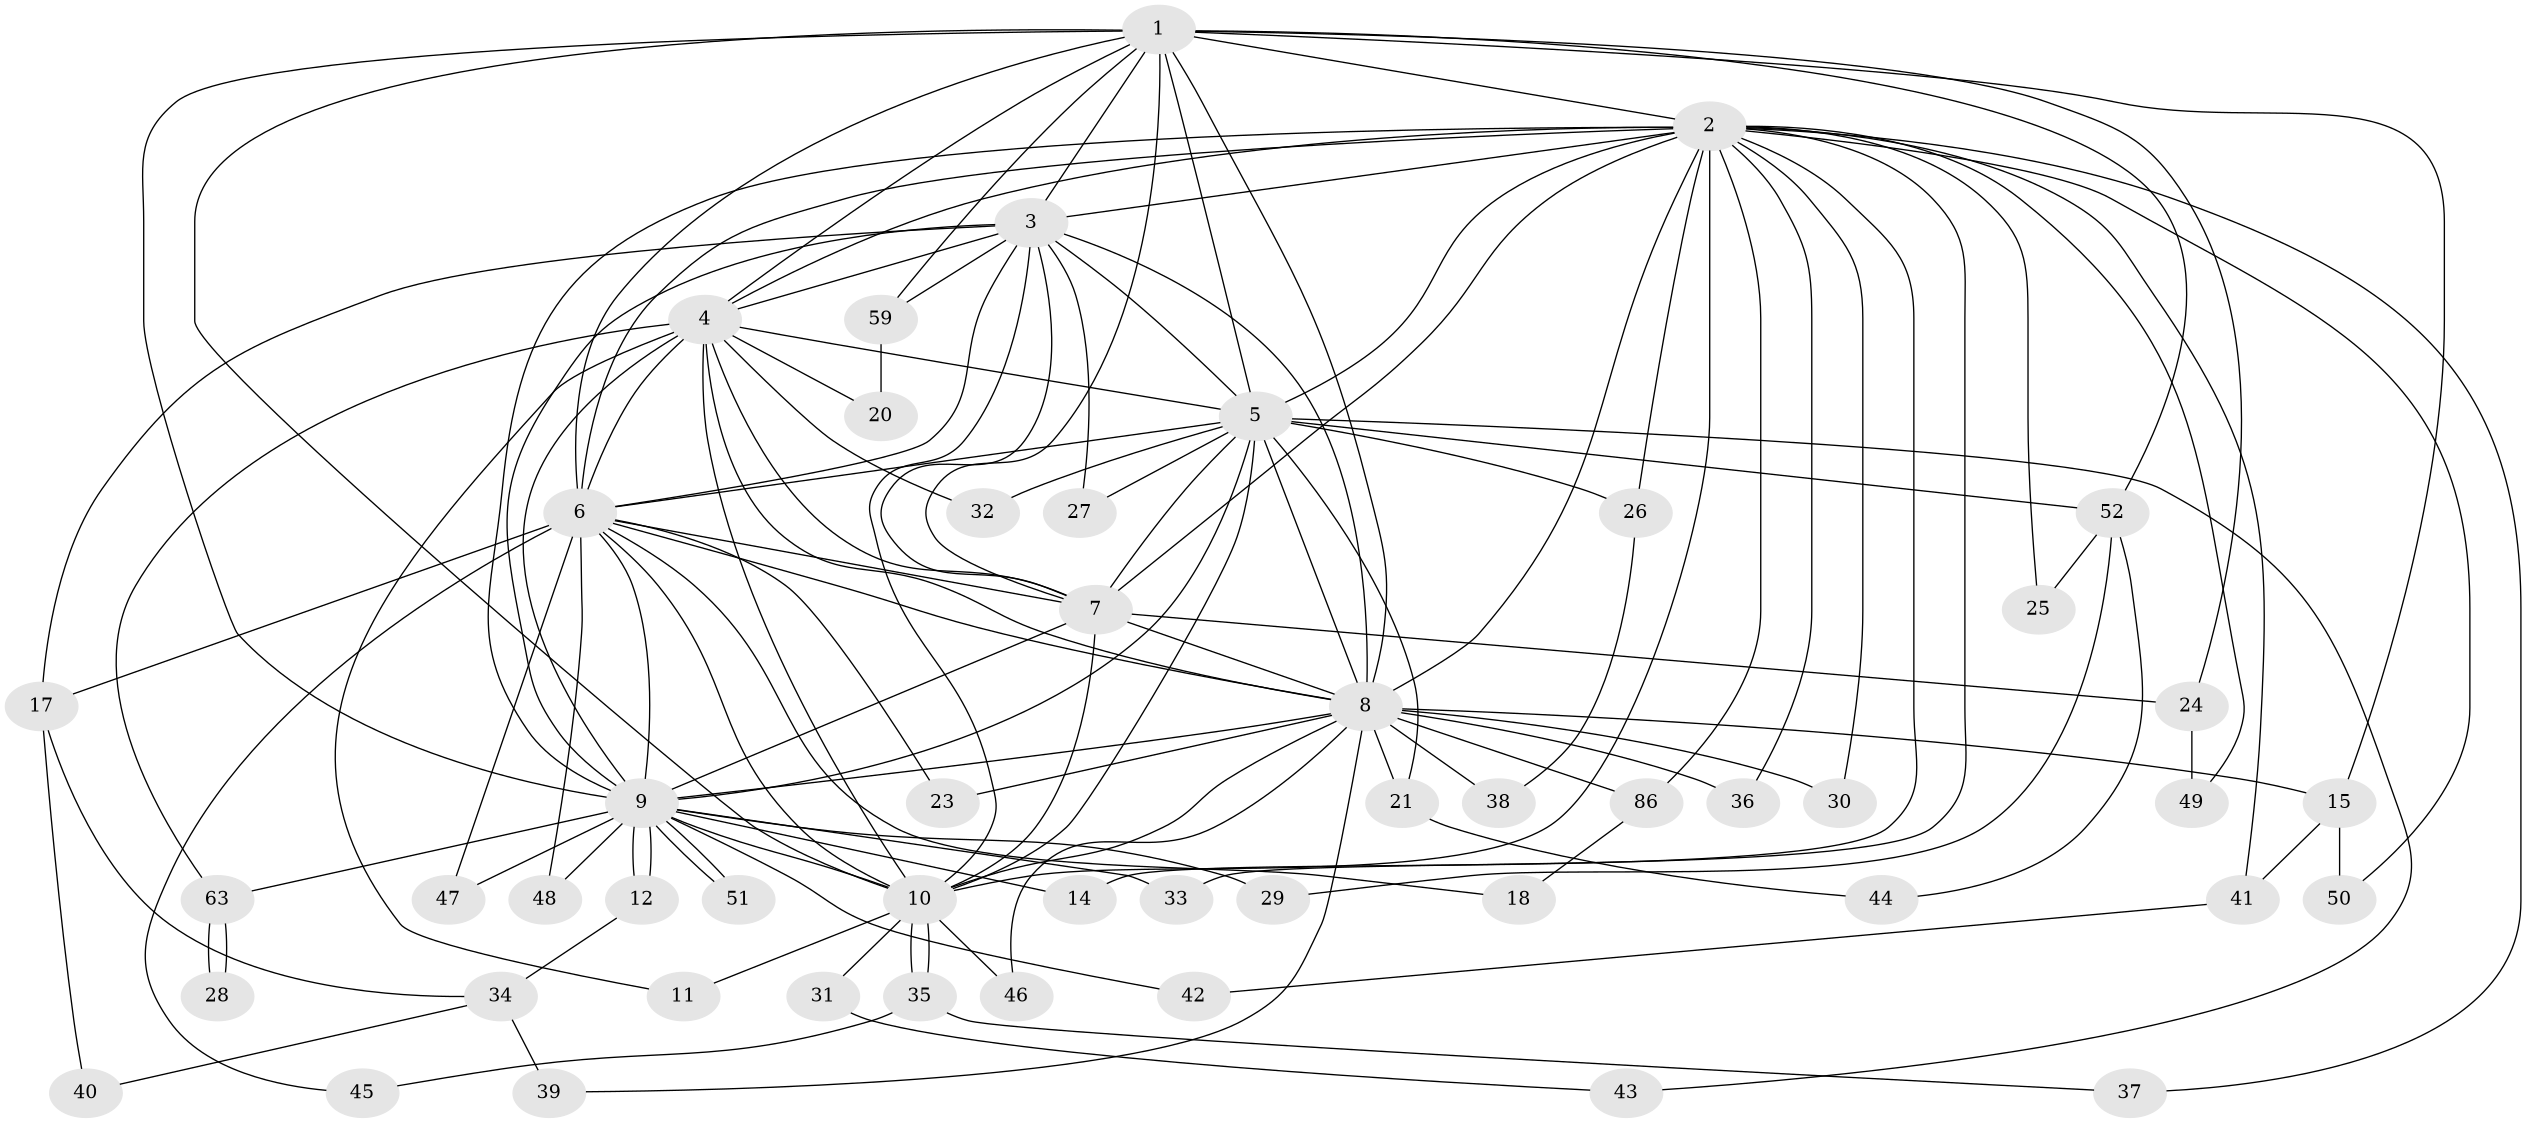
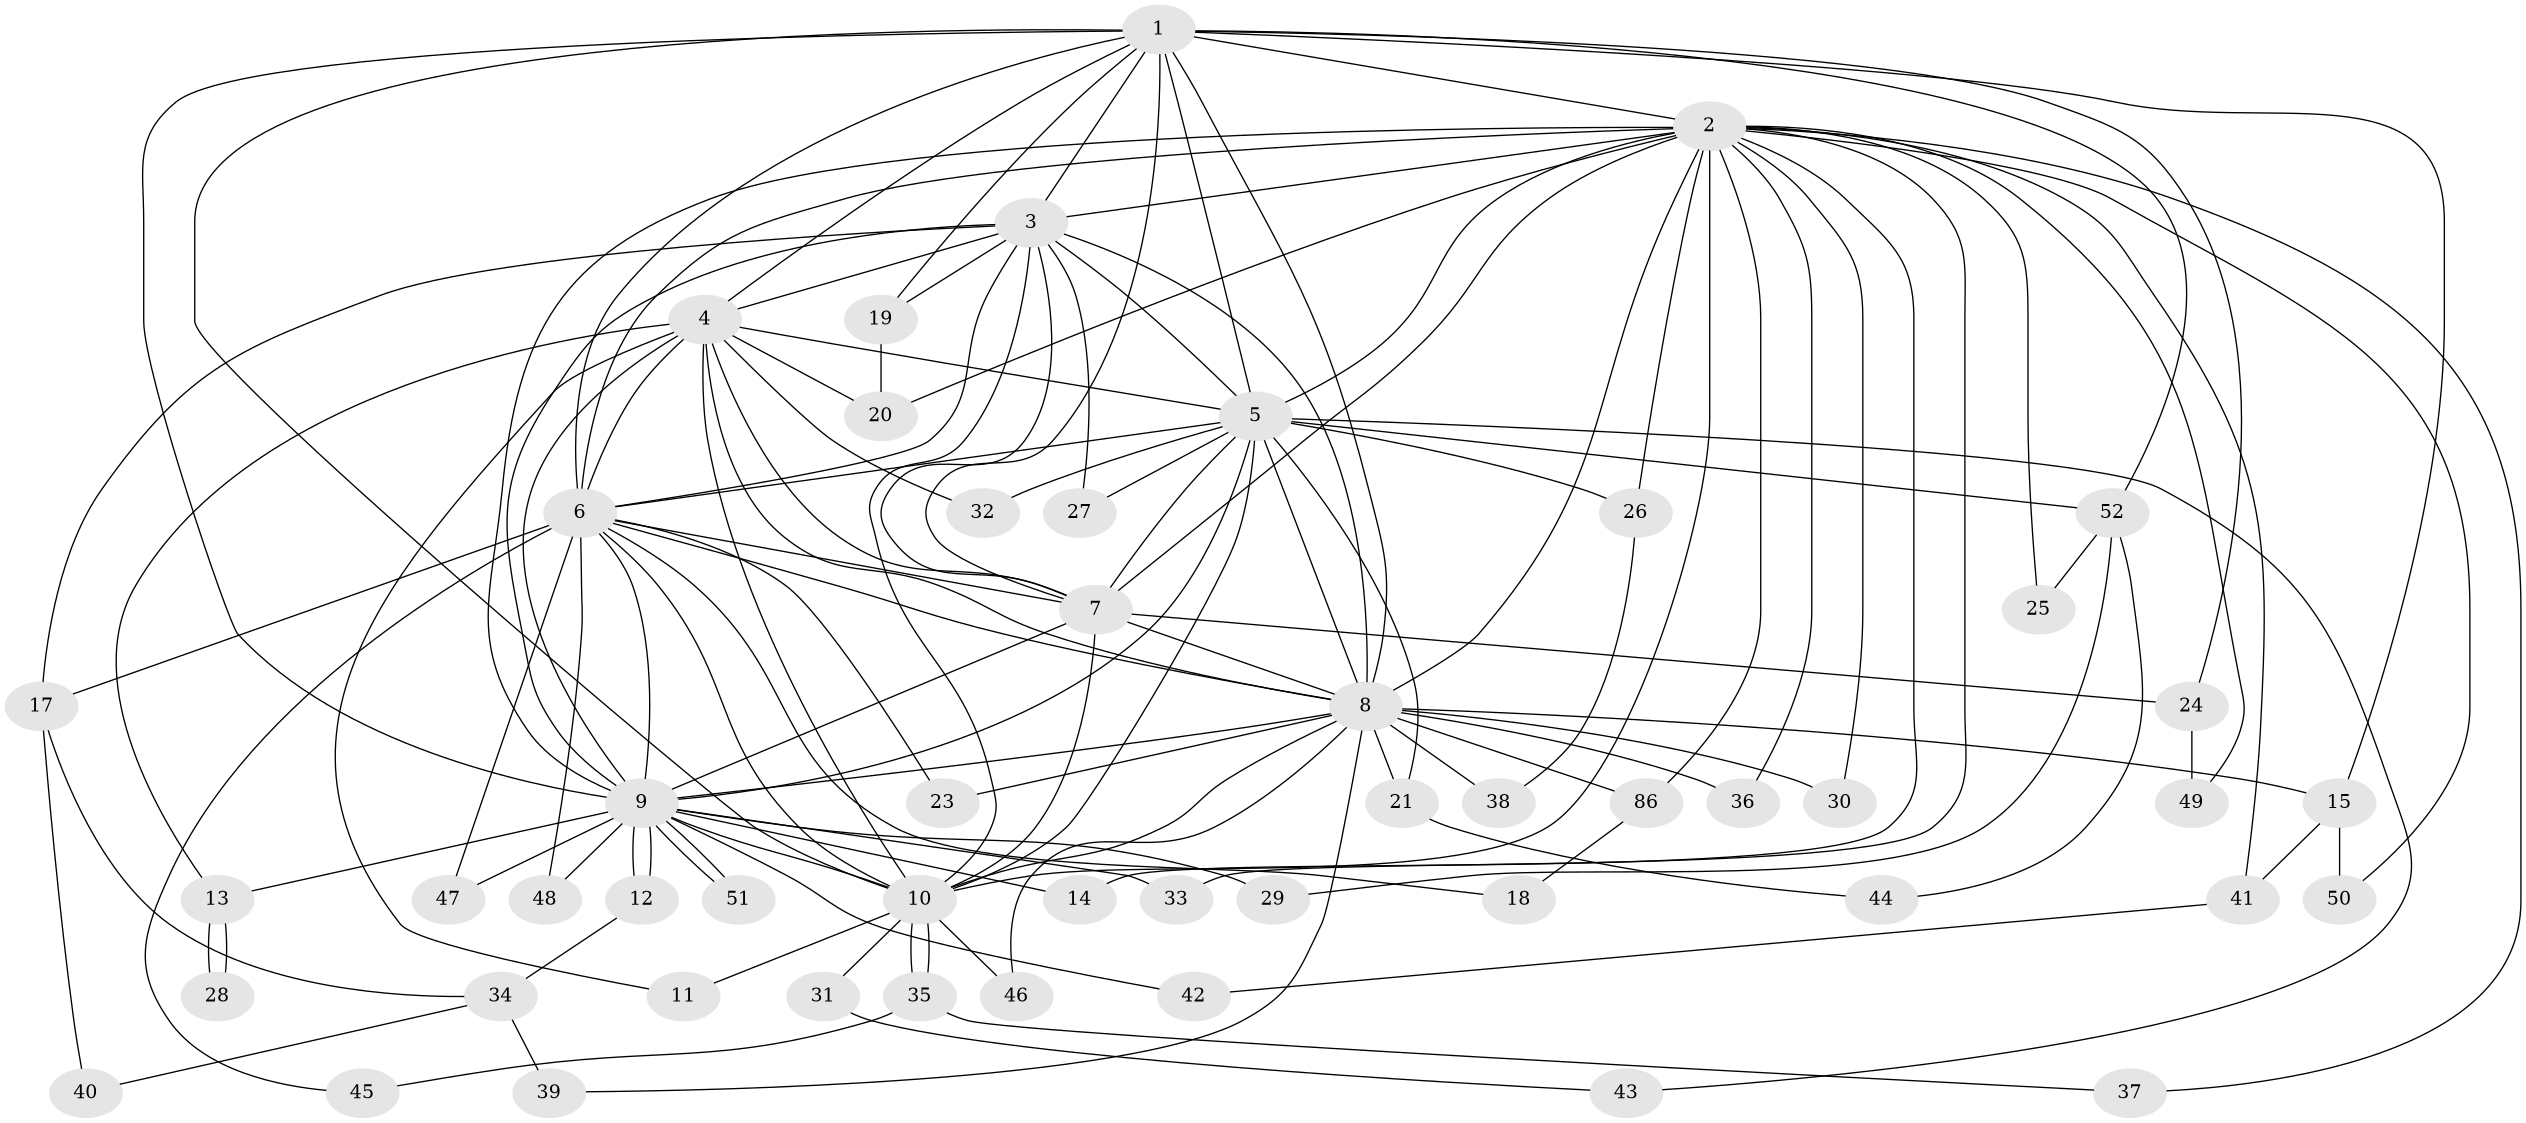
(1143, 167) -> (1307, 246)
(881, 320) -> (881, 320)
(218, 900) -> (218, 900)
